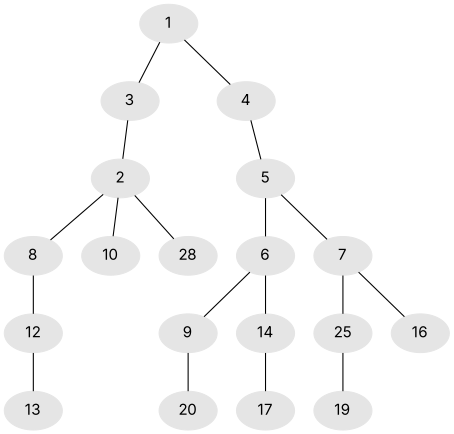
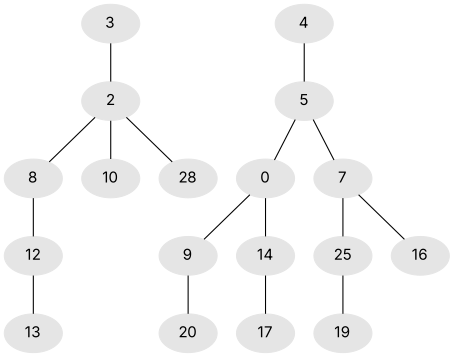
(169, 24) -> none
(266, 256) -> (266, 178)
